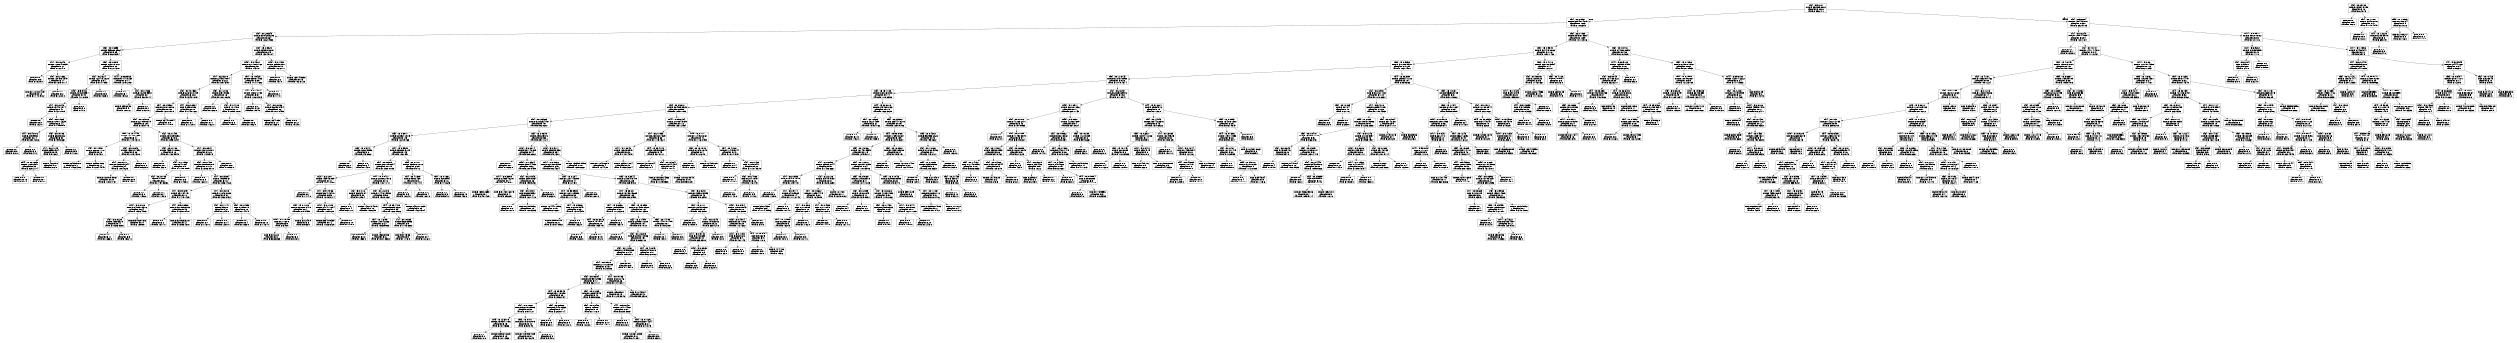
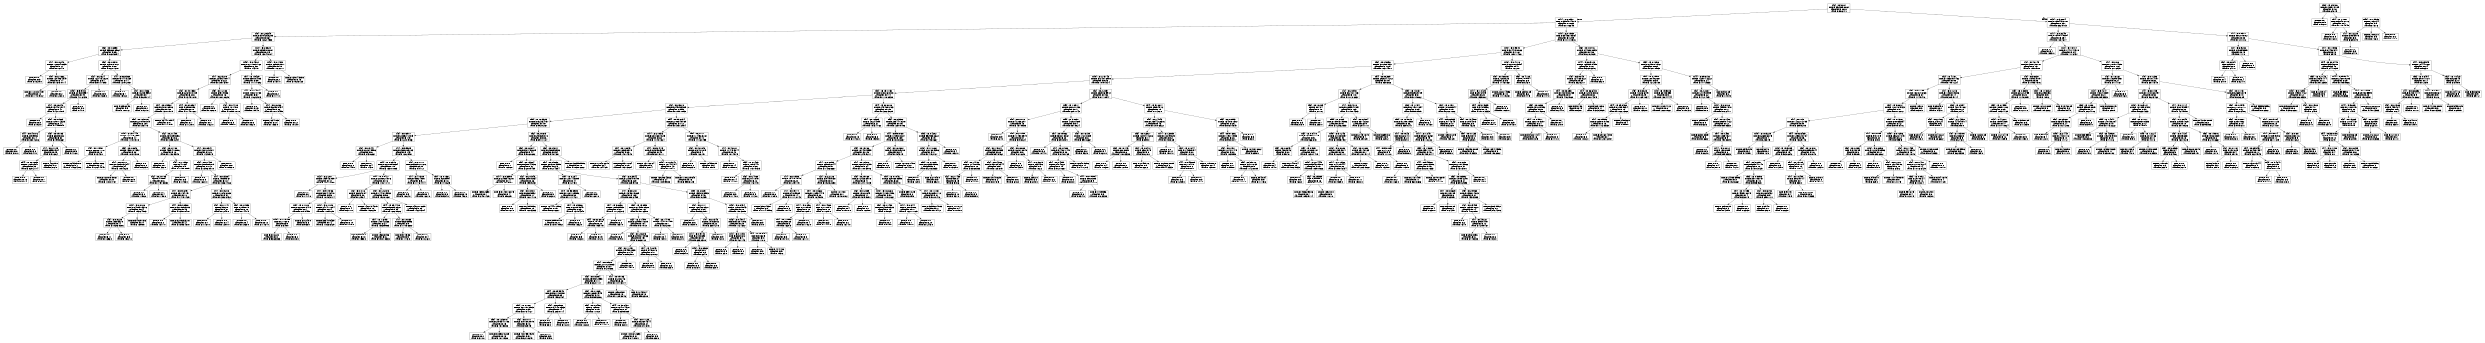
(1431, 159) -> (1397, 172)
(1335, 166) -> none
none -> (1448, 208)
